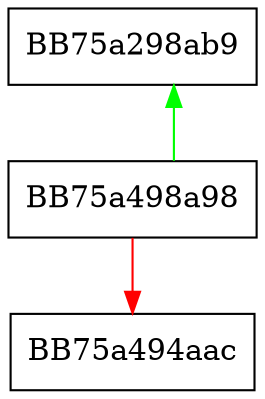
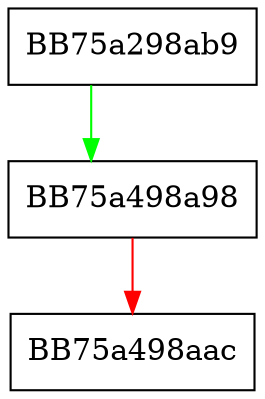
(174, 134) -> (91, 112)
(133, 352) -> (133, 352)
